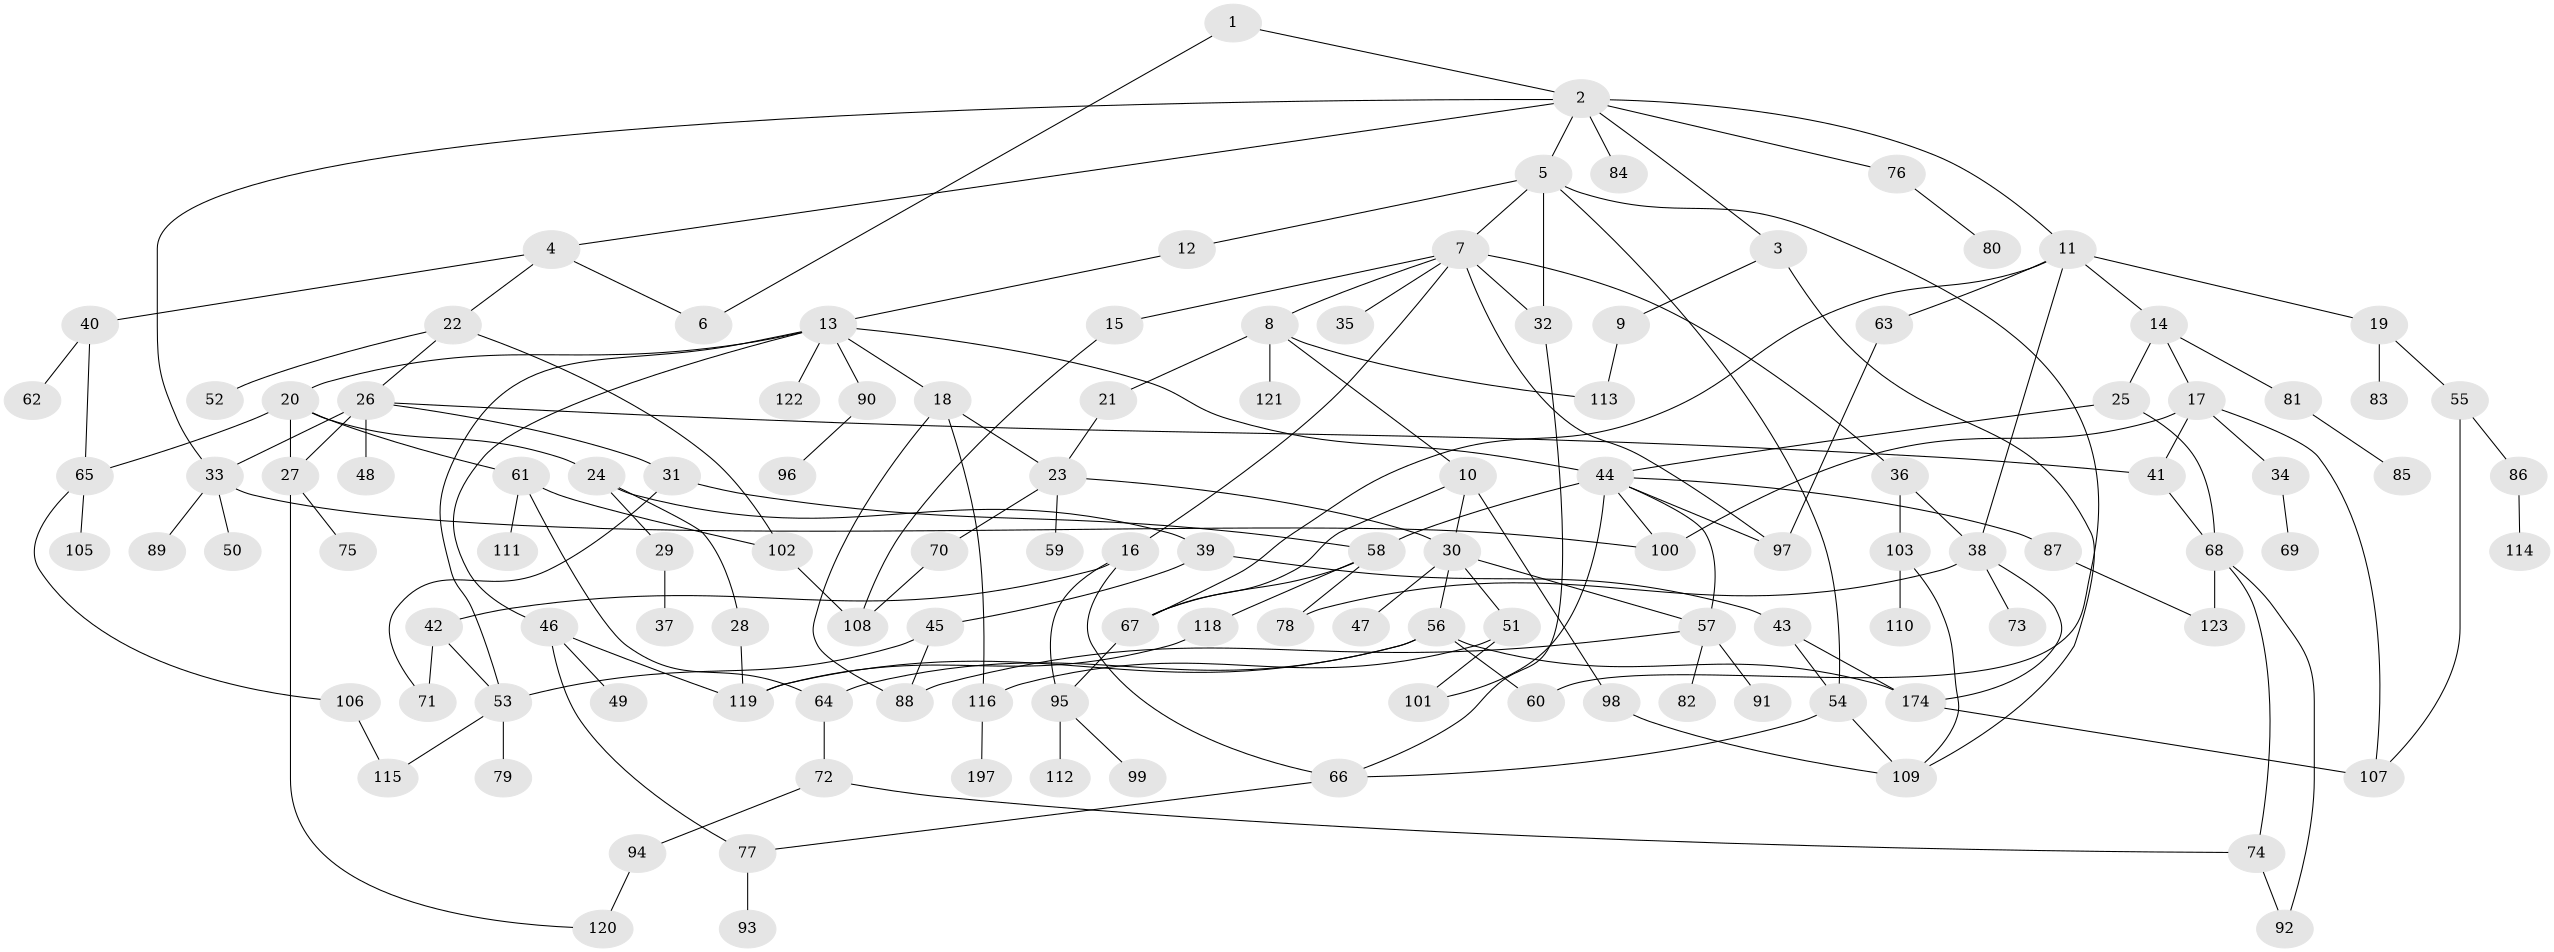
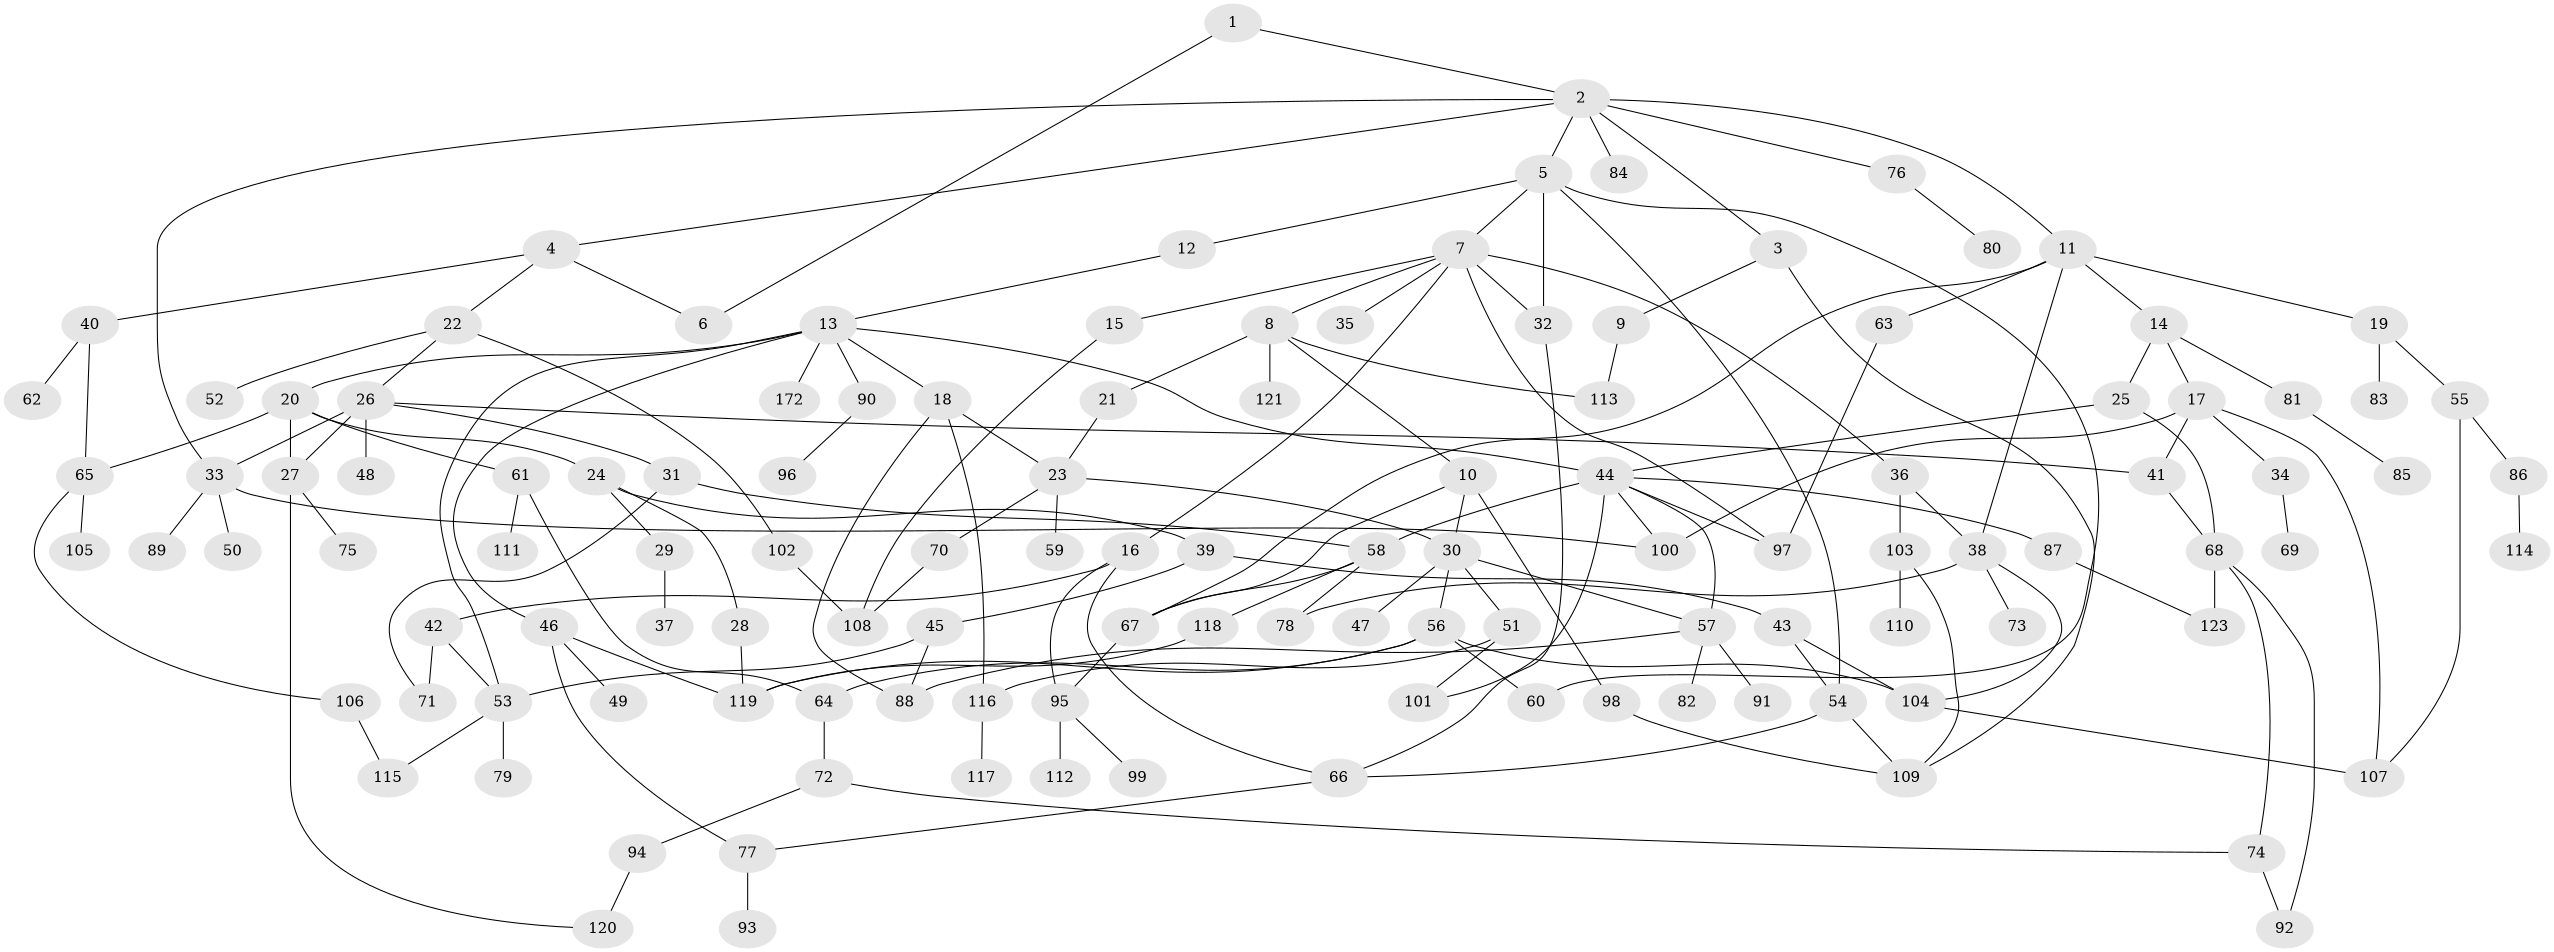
(790, 401) -> (790, 401)
(648, 519) -> none
(1916, 703) -> (1916, 703)
(982, 778) -> (982, 778)
